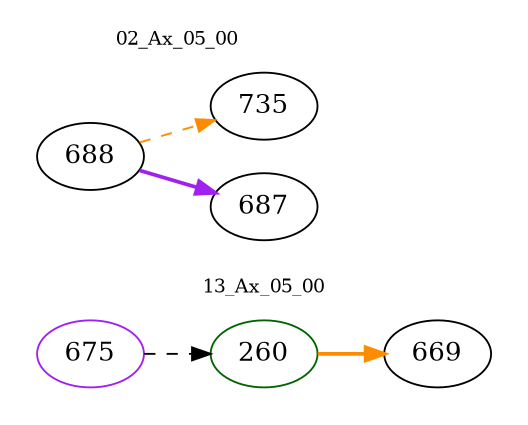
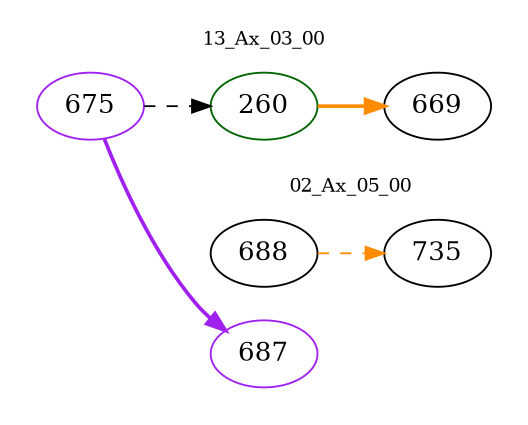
(168, 179) -> (149, 234)
(264, 207) -> (264, 354)
(264, 288) -> (264, 40)
